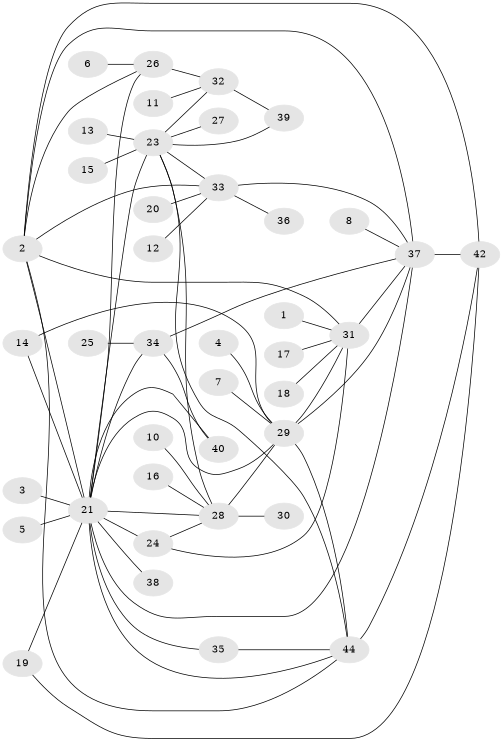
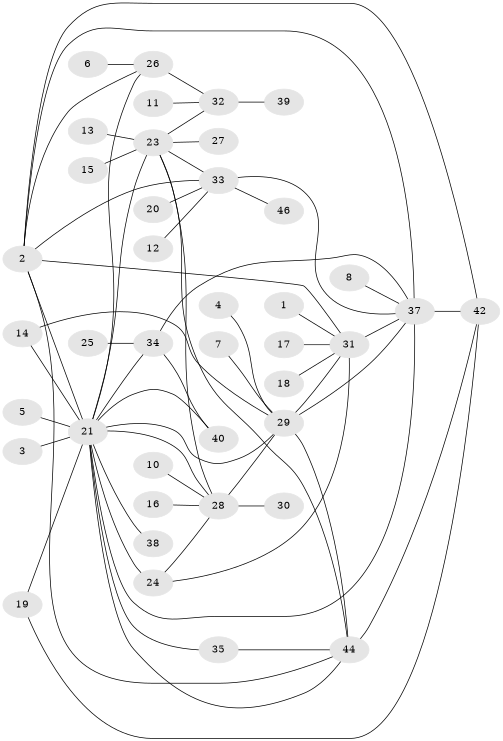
(223, 144) -> none
(284, 221) -> (284, 211)
